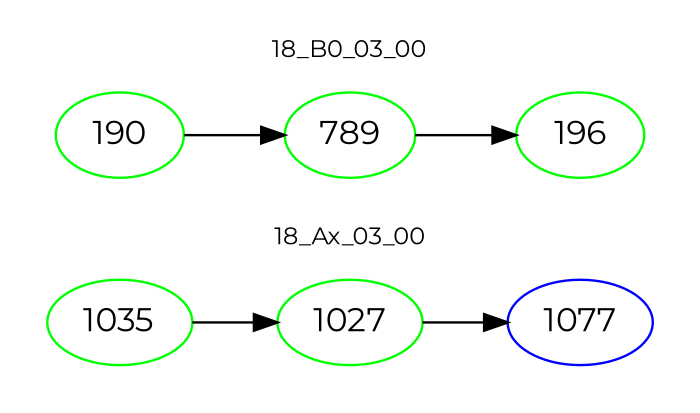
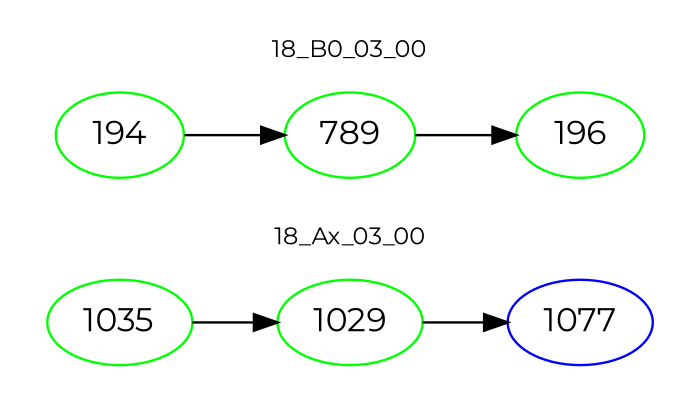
(120, 135) -> (120, 135)
(350, 322) -> (350, 322)
